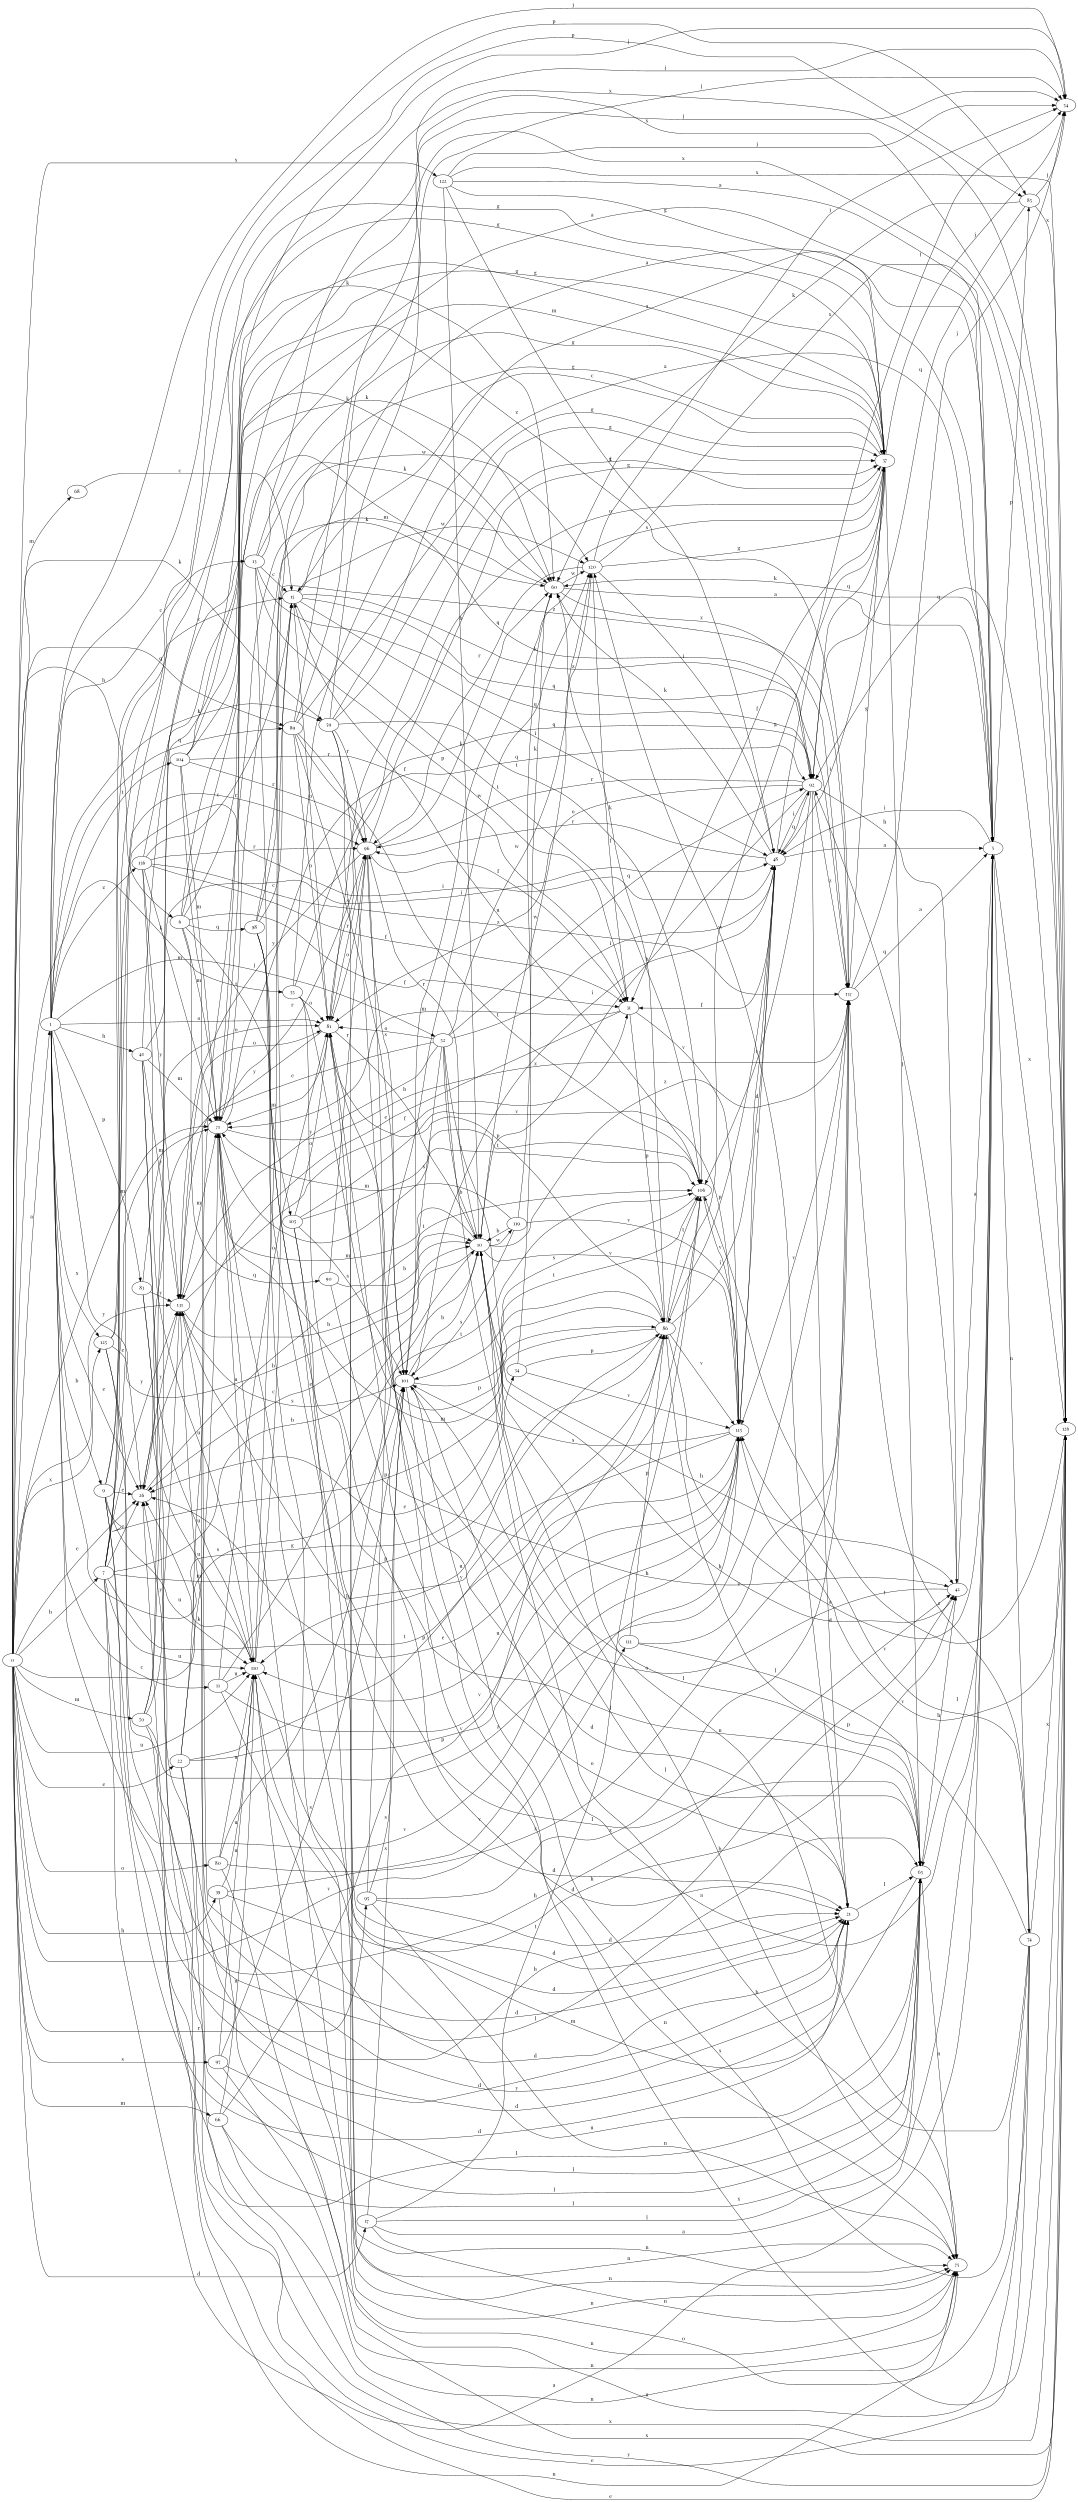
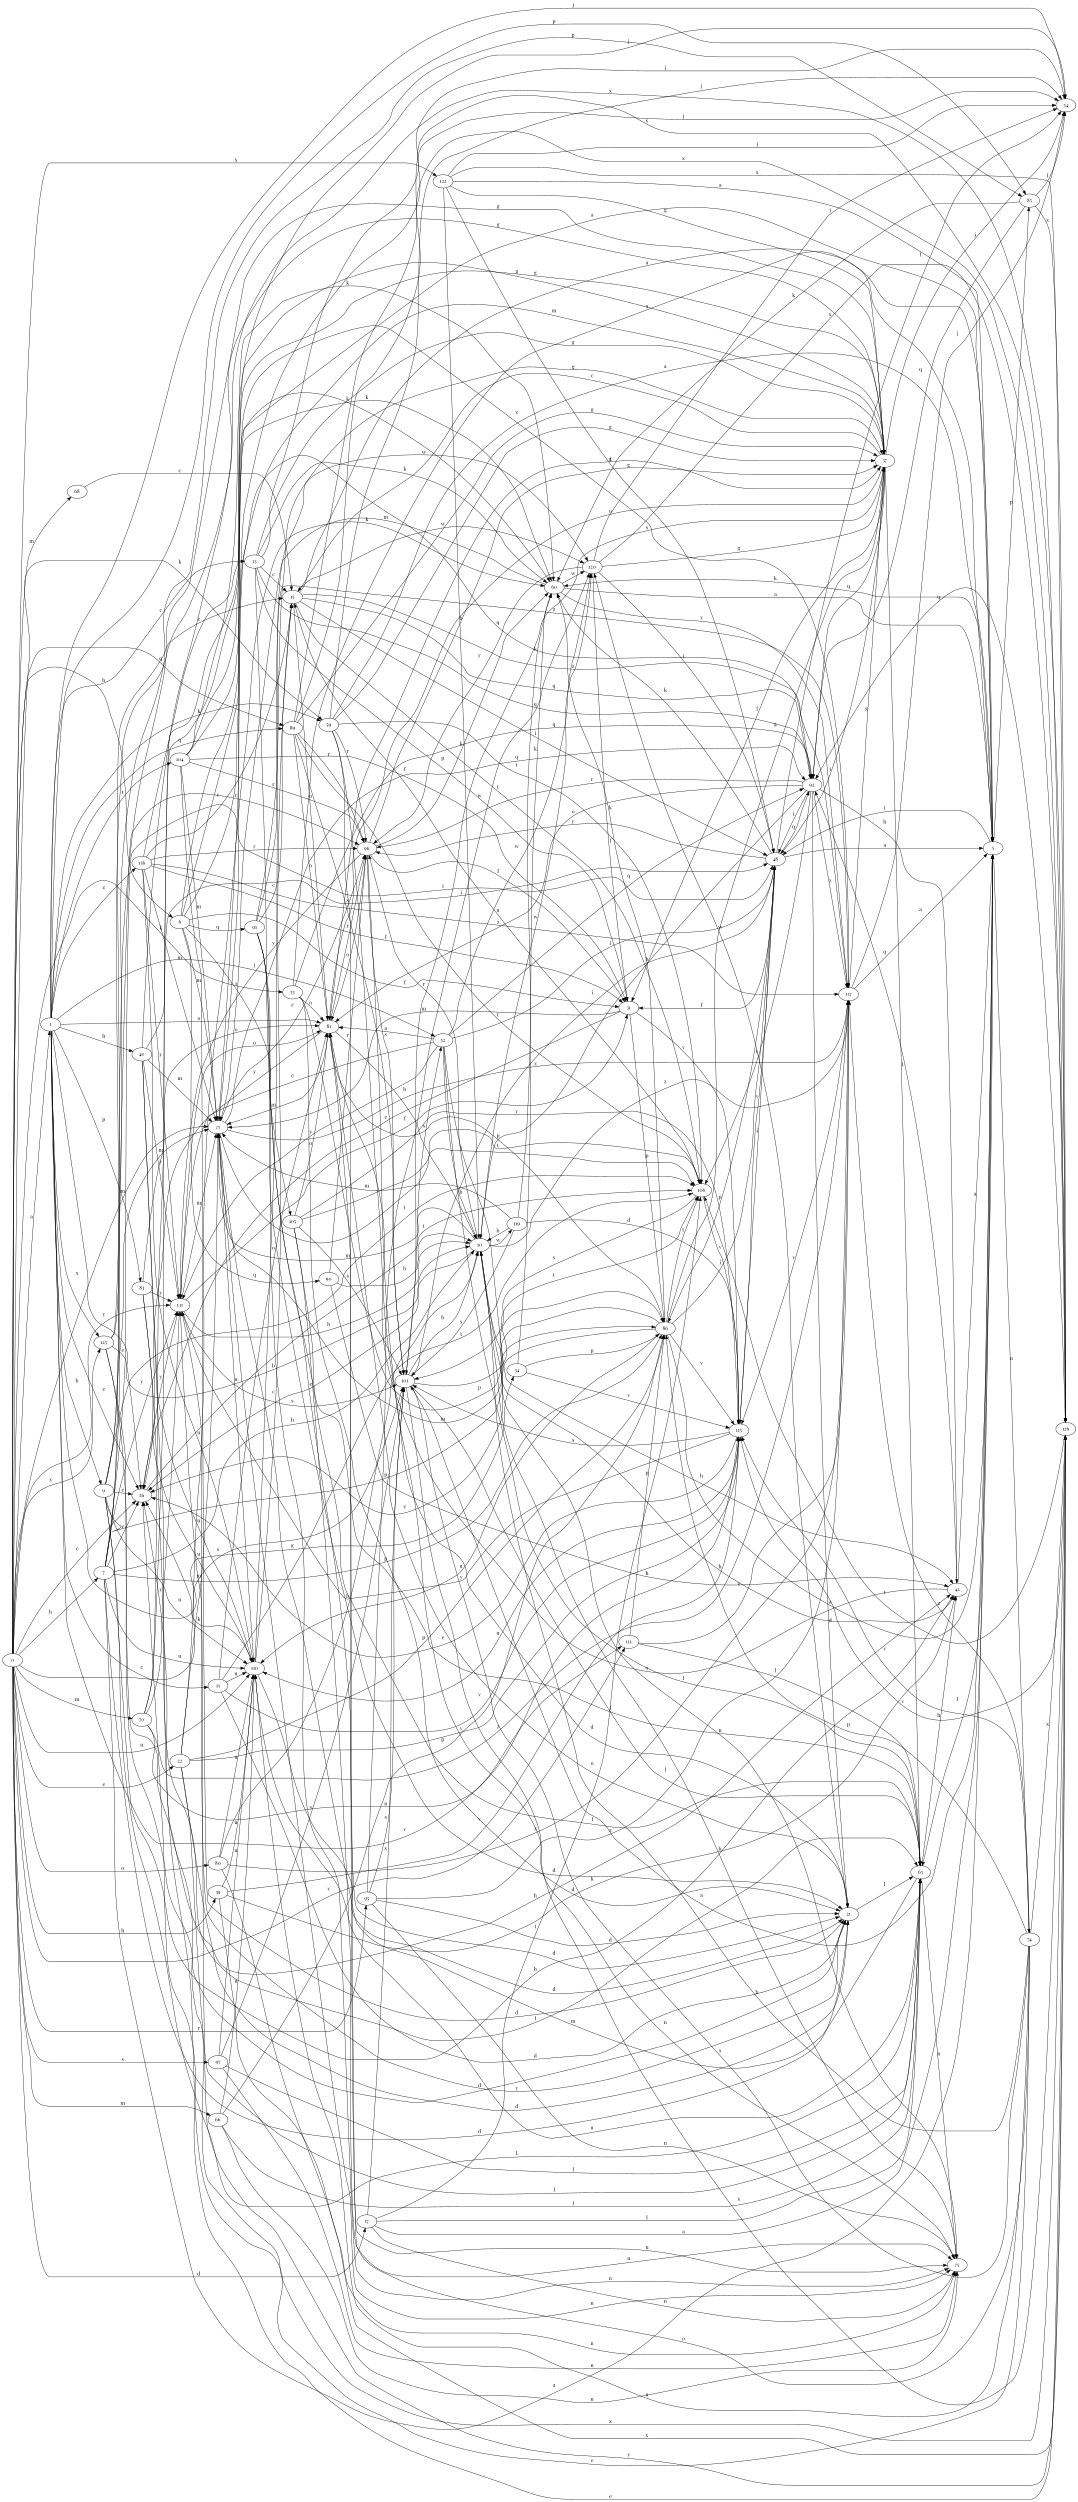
(255, 927) -> (255, 927)
(757, 1097) -> (757, 1097)
(1029, 1137) -> none
(422, 1209) -> (418, 1204)
(629, 1220) -> (629, 1220)
(671, 1264) -> none
(493, 1570) -> (342, 1281)
(319, 2434) -> (384, 1807)
